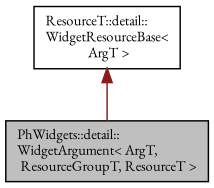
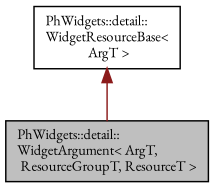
(107, 38) -> (107, 38)
